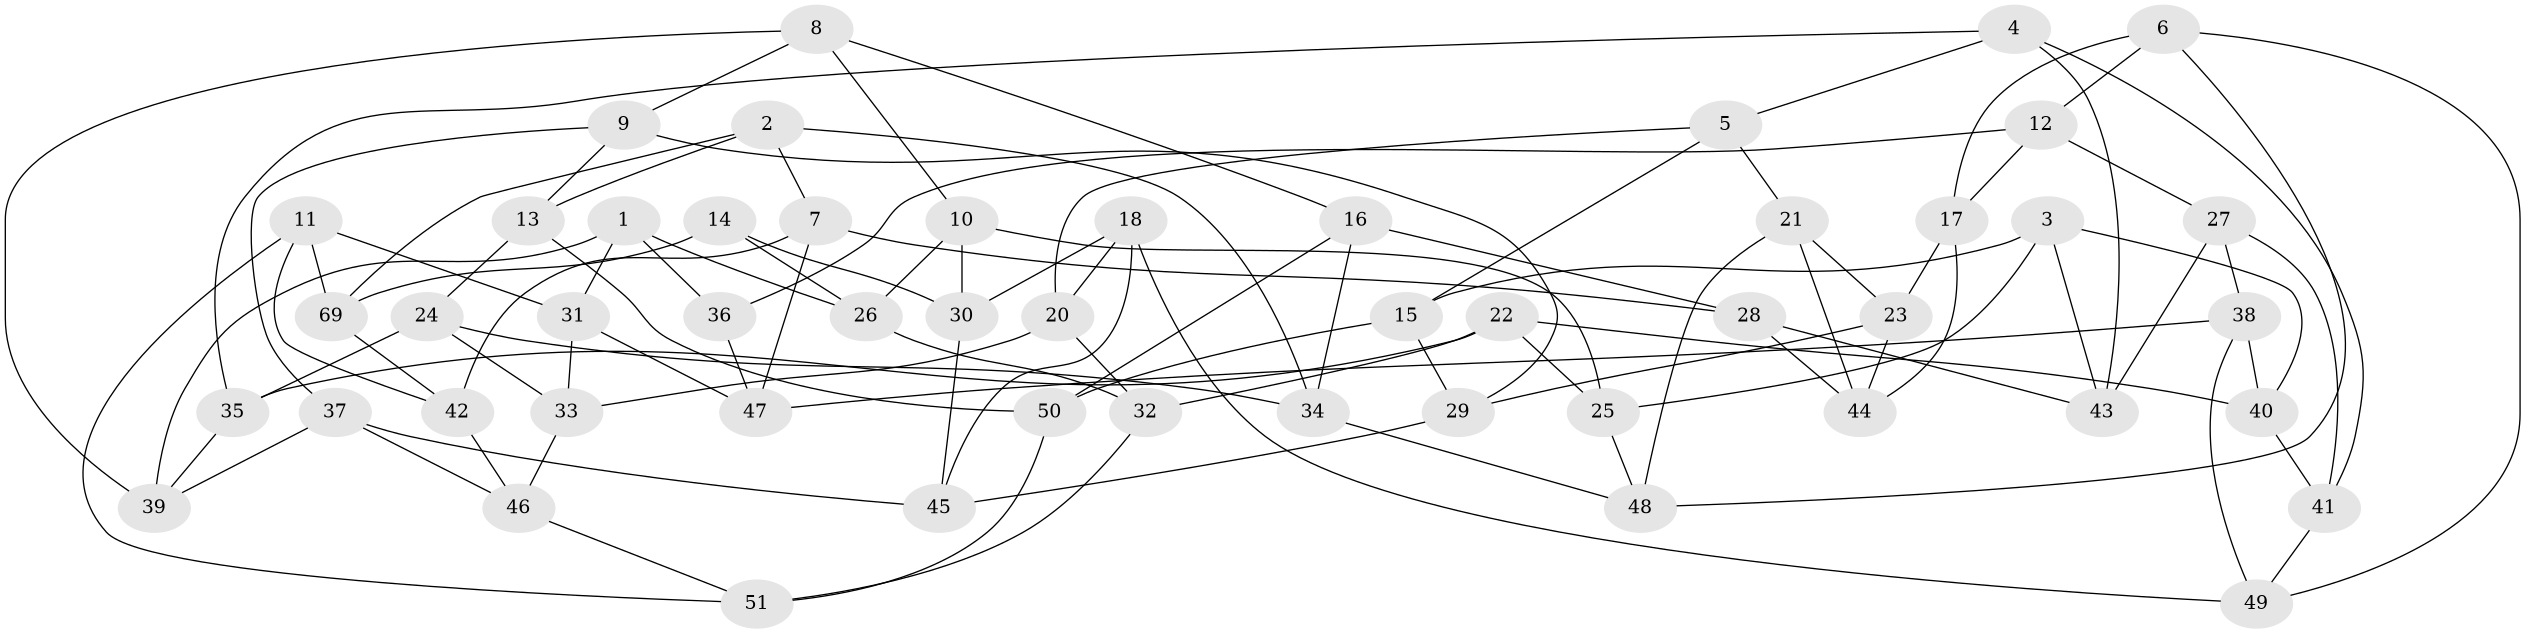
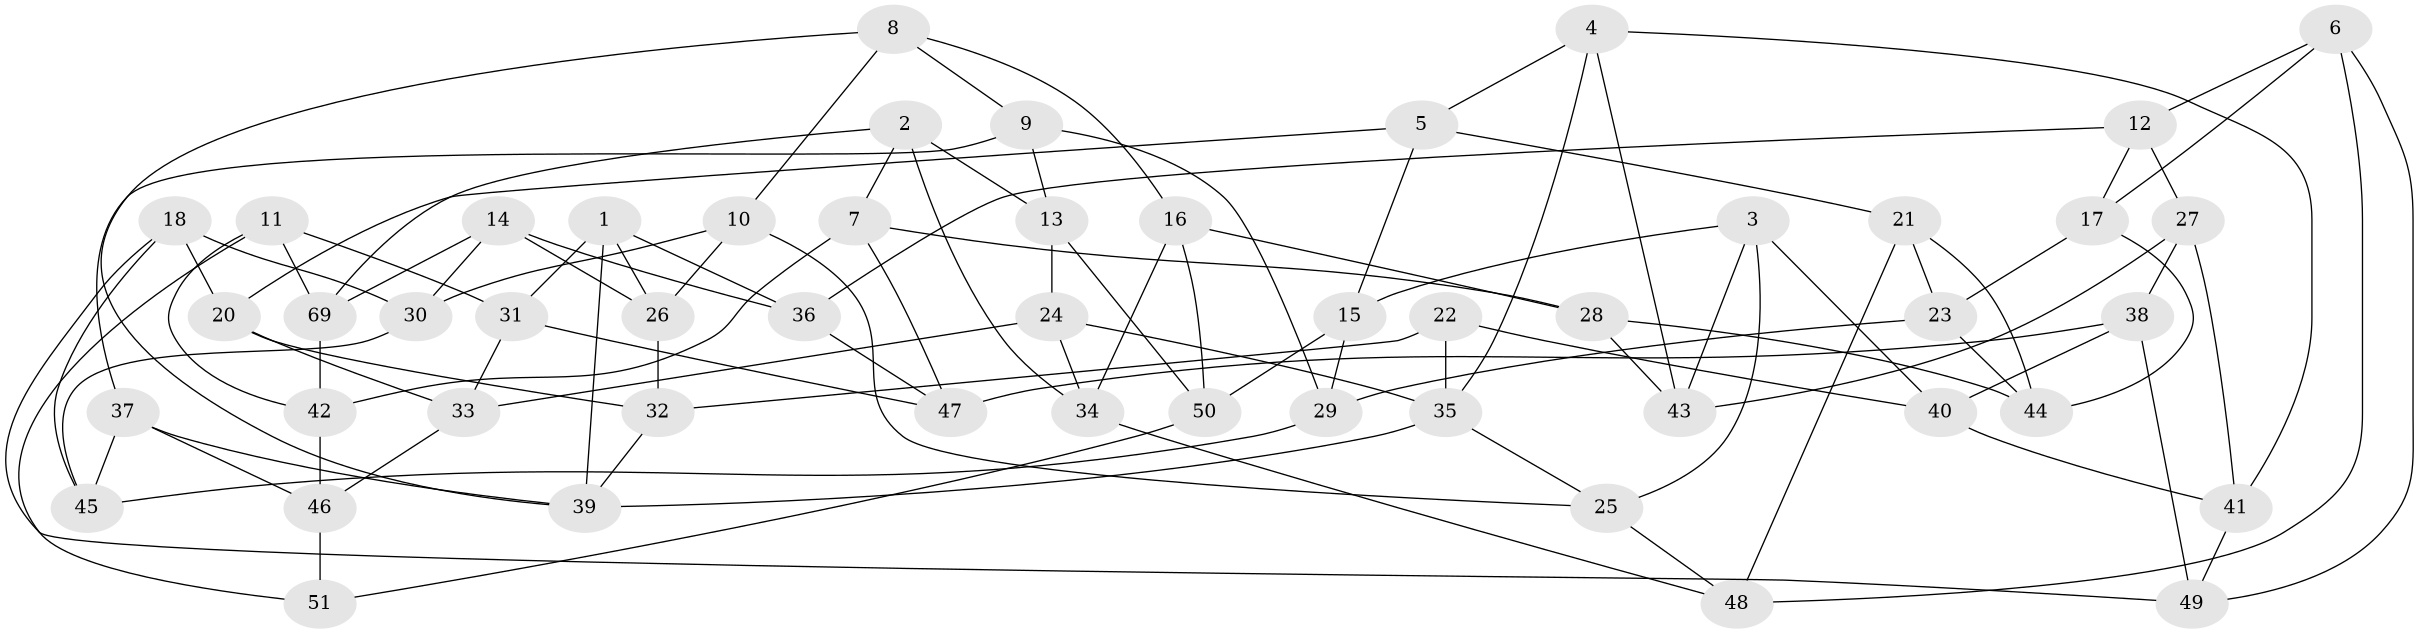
none -> (649, 273)
(1557, 369) -> (1526, 460)
(980, 553) -> (621, 460)
